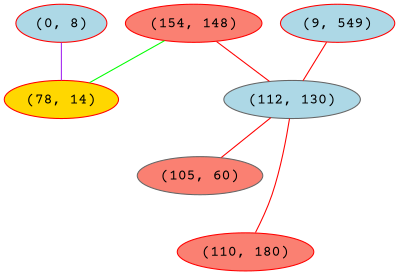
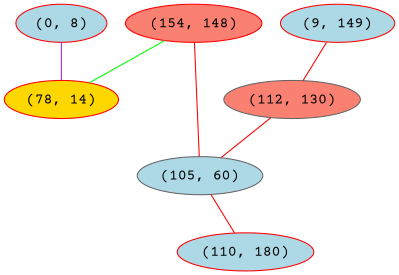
(338, 23) -> (338, 23)
(243, 61) -> (197, 99)
(292, 99) -> (292, 99)
(200, 176) -> (200, 176)
(277, 177) -> (223, 214)
(246, 252) -> (246, 252)
